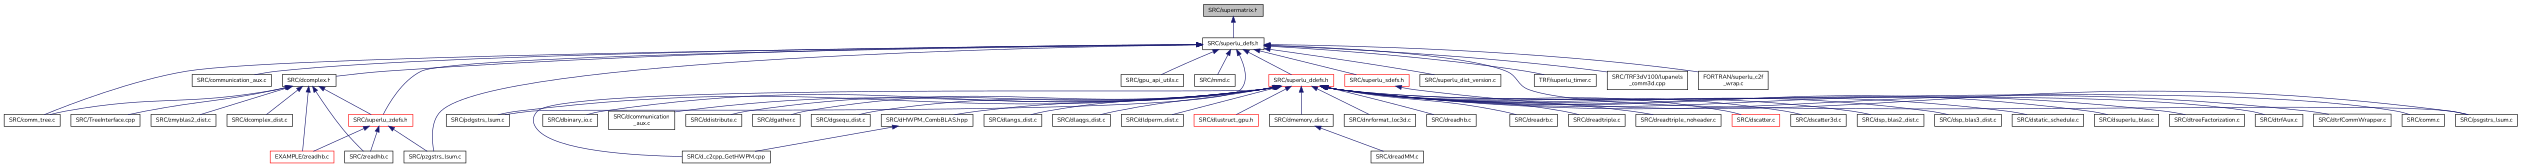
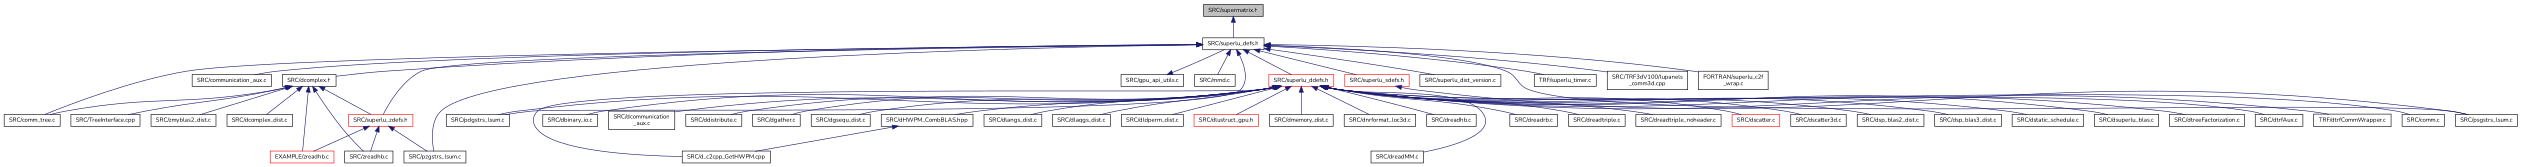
(1187, 63) -> (1199, 61)
(2352, 120) -> (2352, 120)
(1352, 140) -> (1484, 116)
